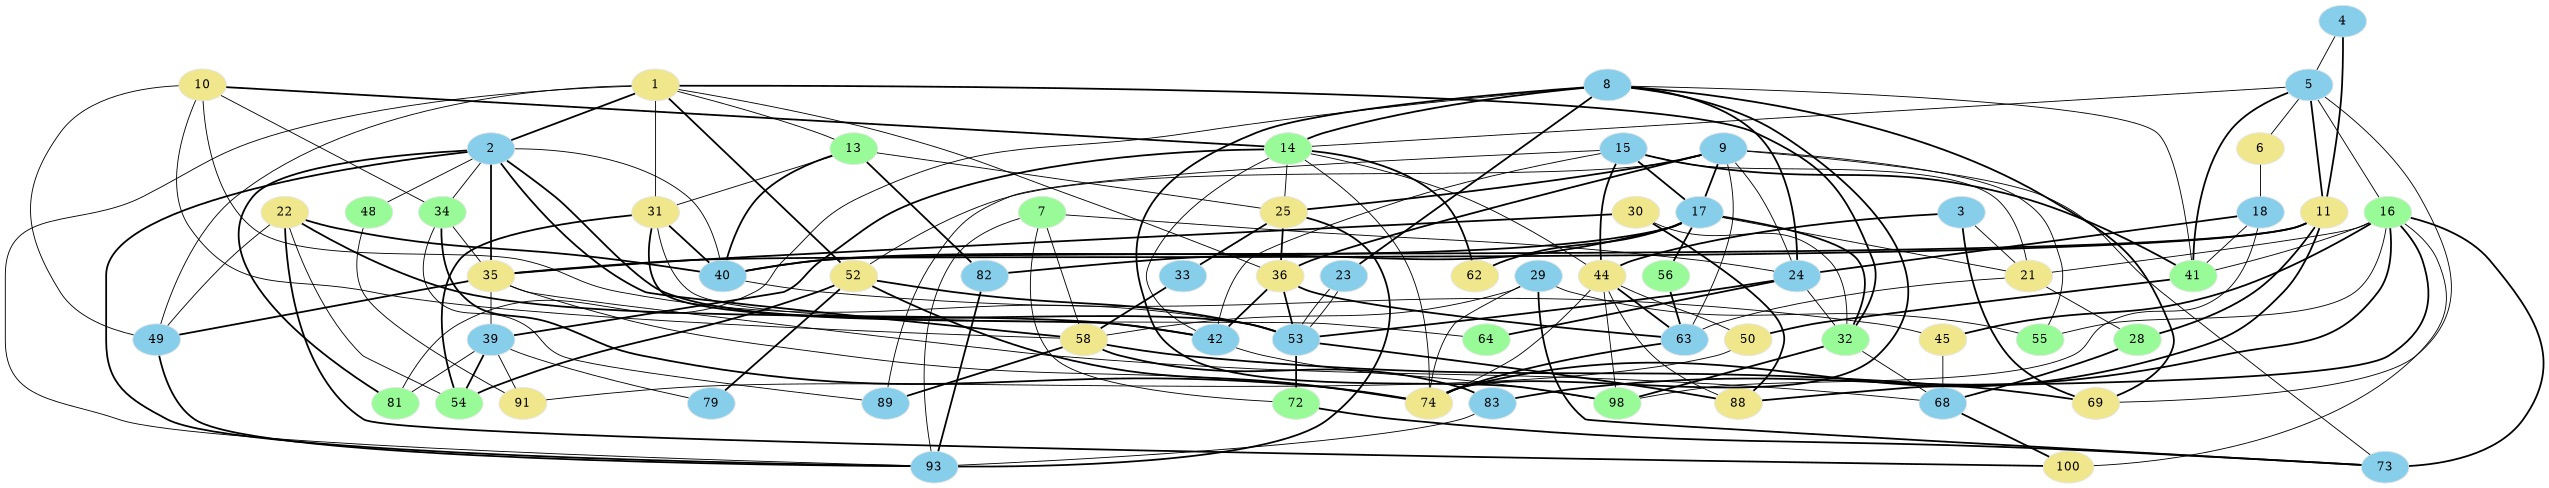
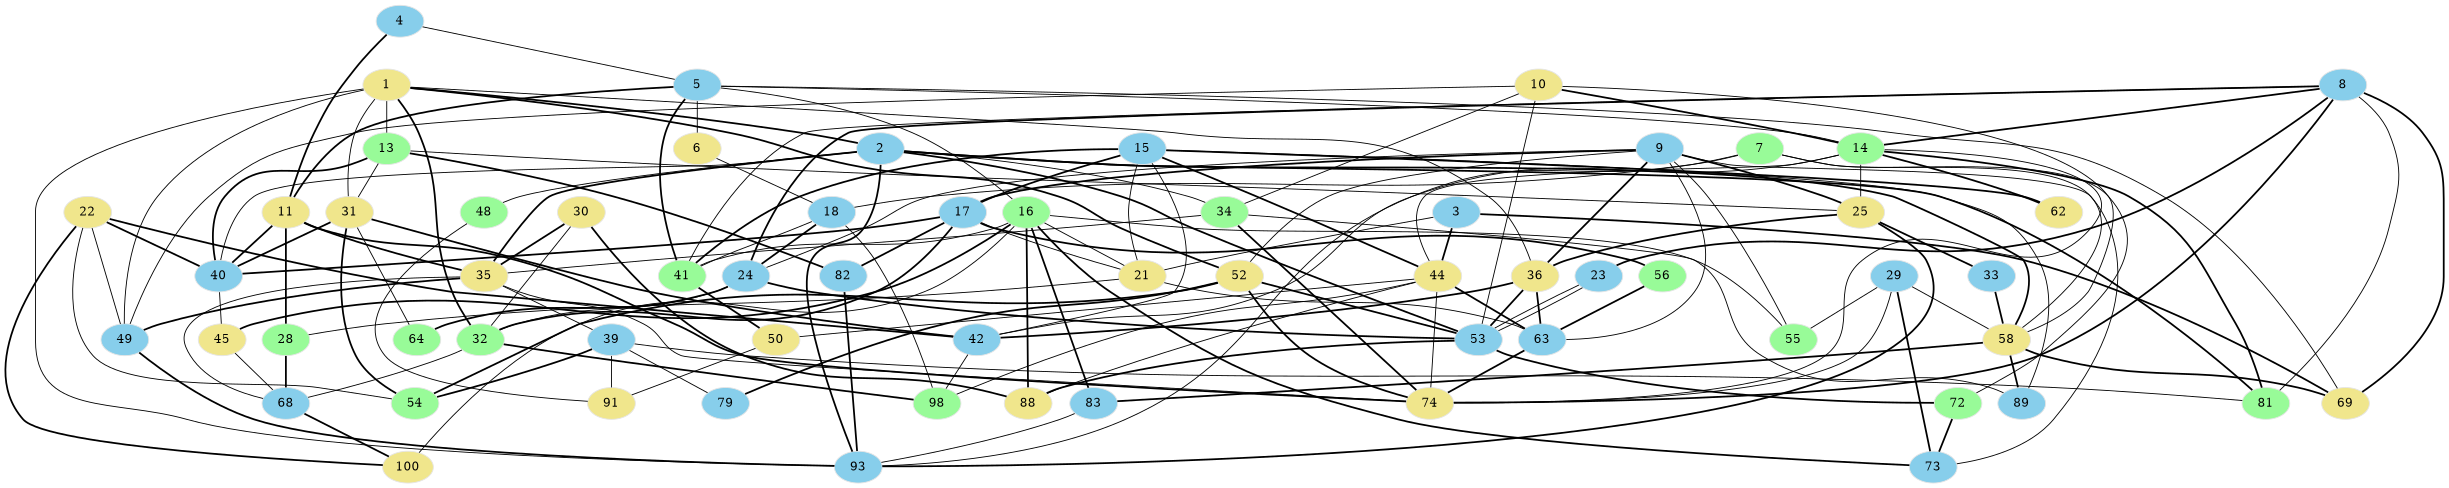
(880, 219) -> (2124, 194)
(1420, 238) -> (1341, 185)
(1587, 244) -> (1604, 167)
(1142, 289) -> none
